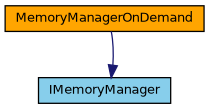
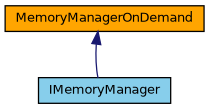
(113, 48) -> (96, 61)
